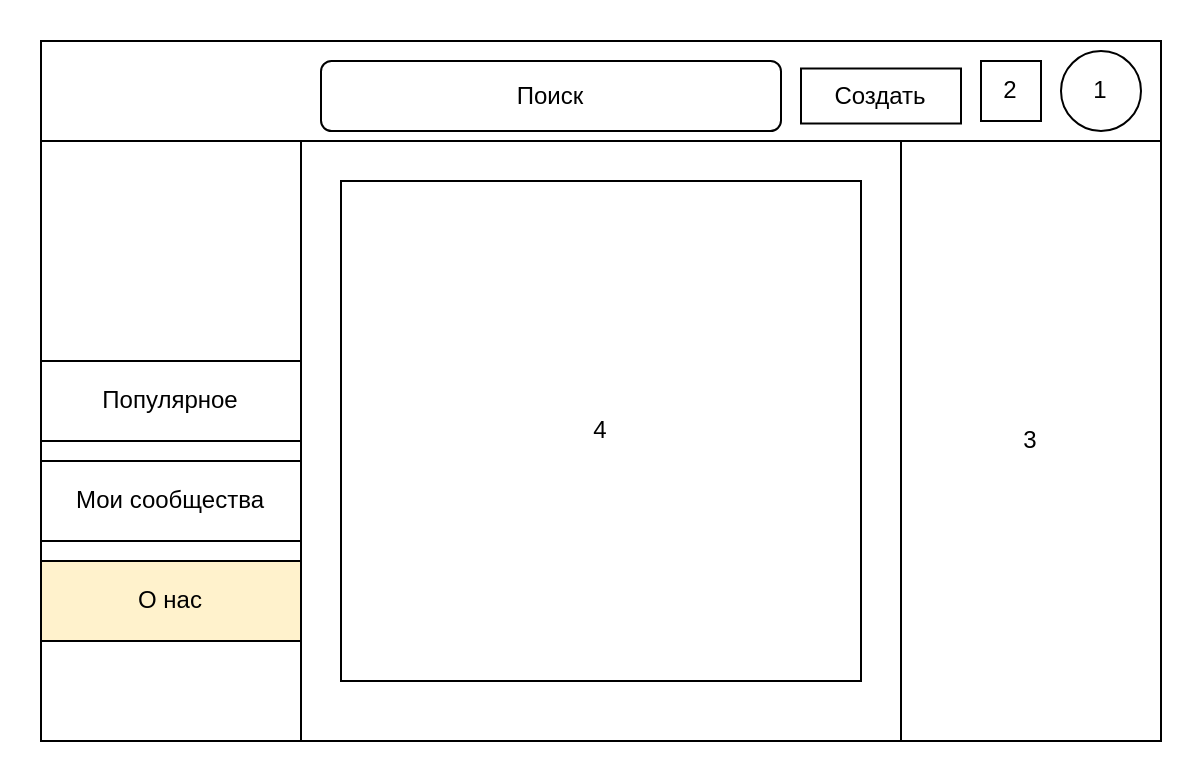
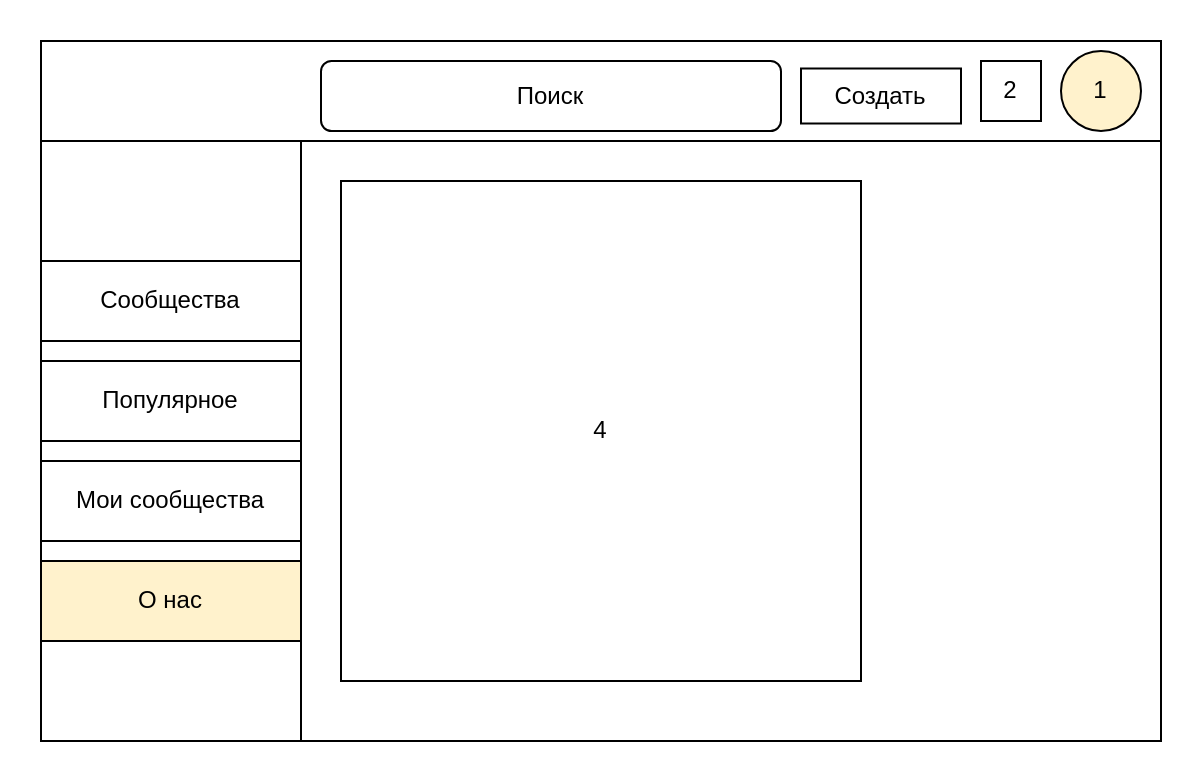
(1101, 91) -> (1101, 91)
none -> (171, 301)
(1031, 441) -> none
